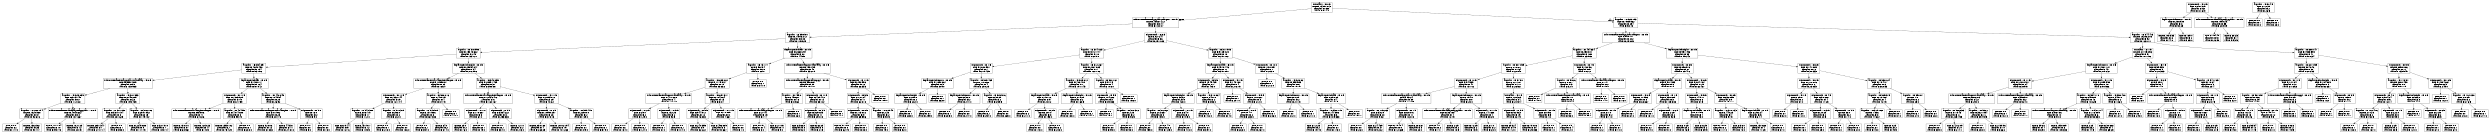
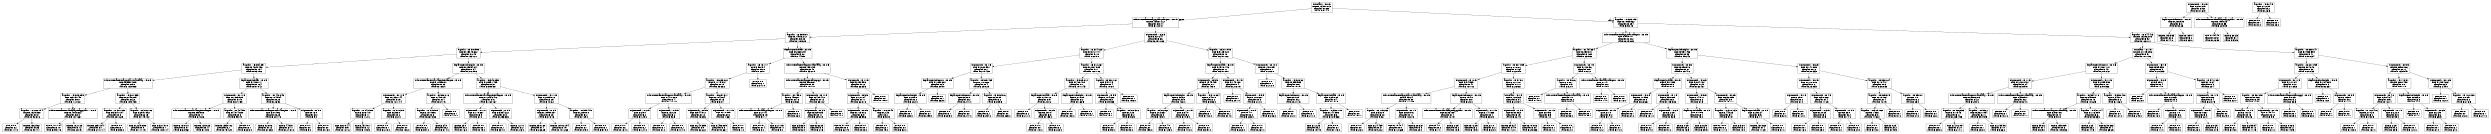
(1803, 90) -> none
(883, 114) -> (883, 114)
(1880, 121) -> (1883, 122)
(2174, 121) -> (2176, 122)
